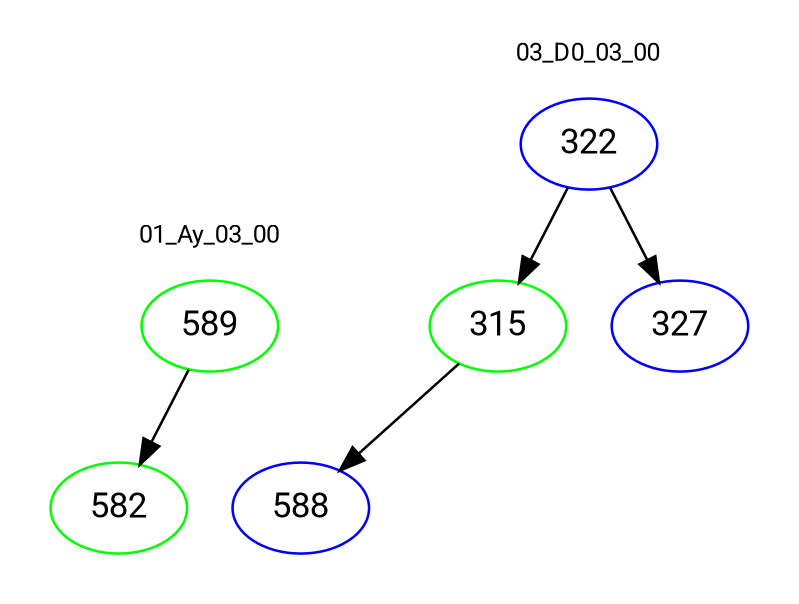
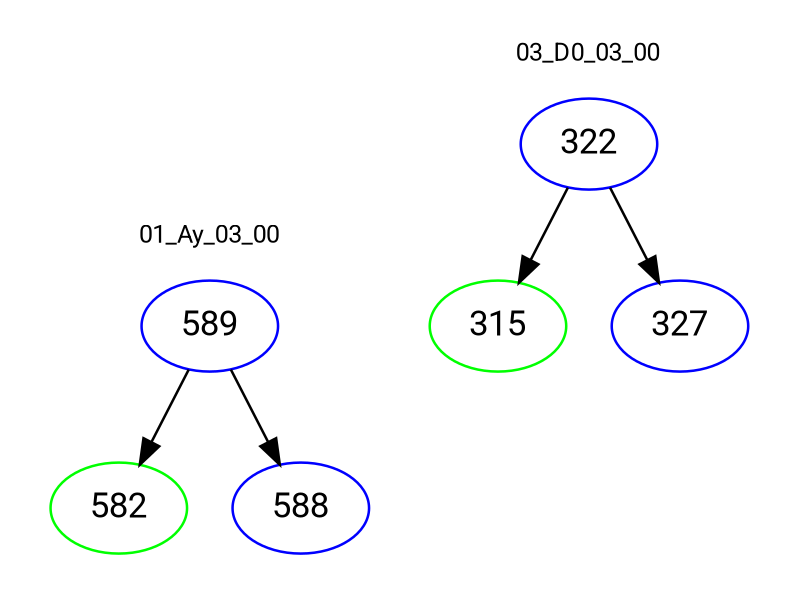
(210, 326) -> (210, 326)
(409, 409) -> (249, 406)
